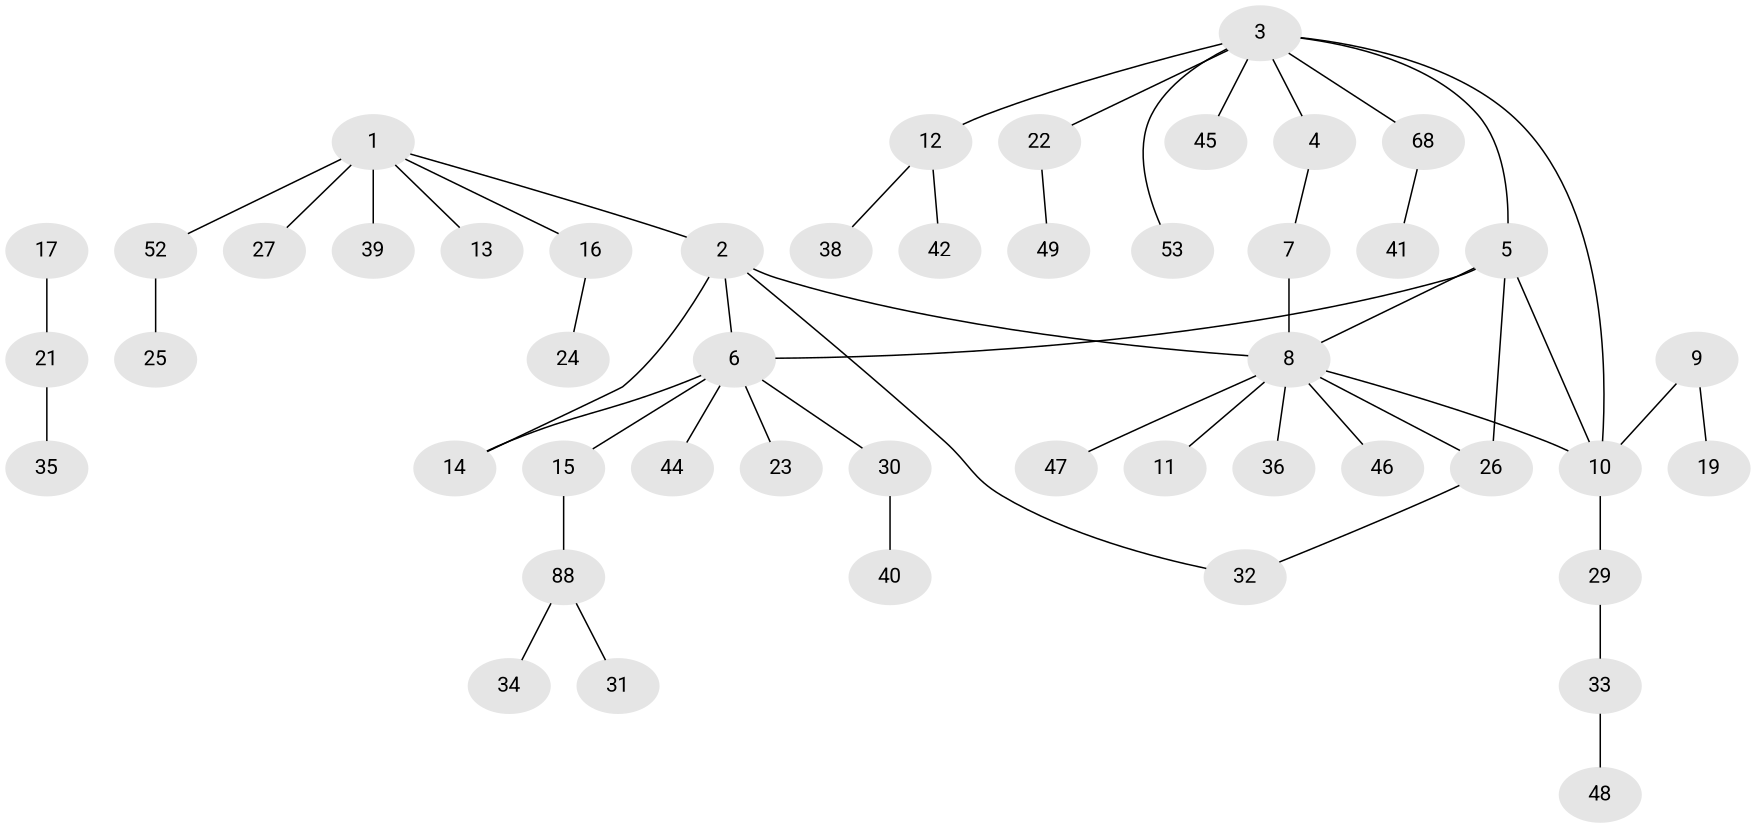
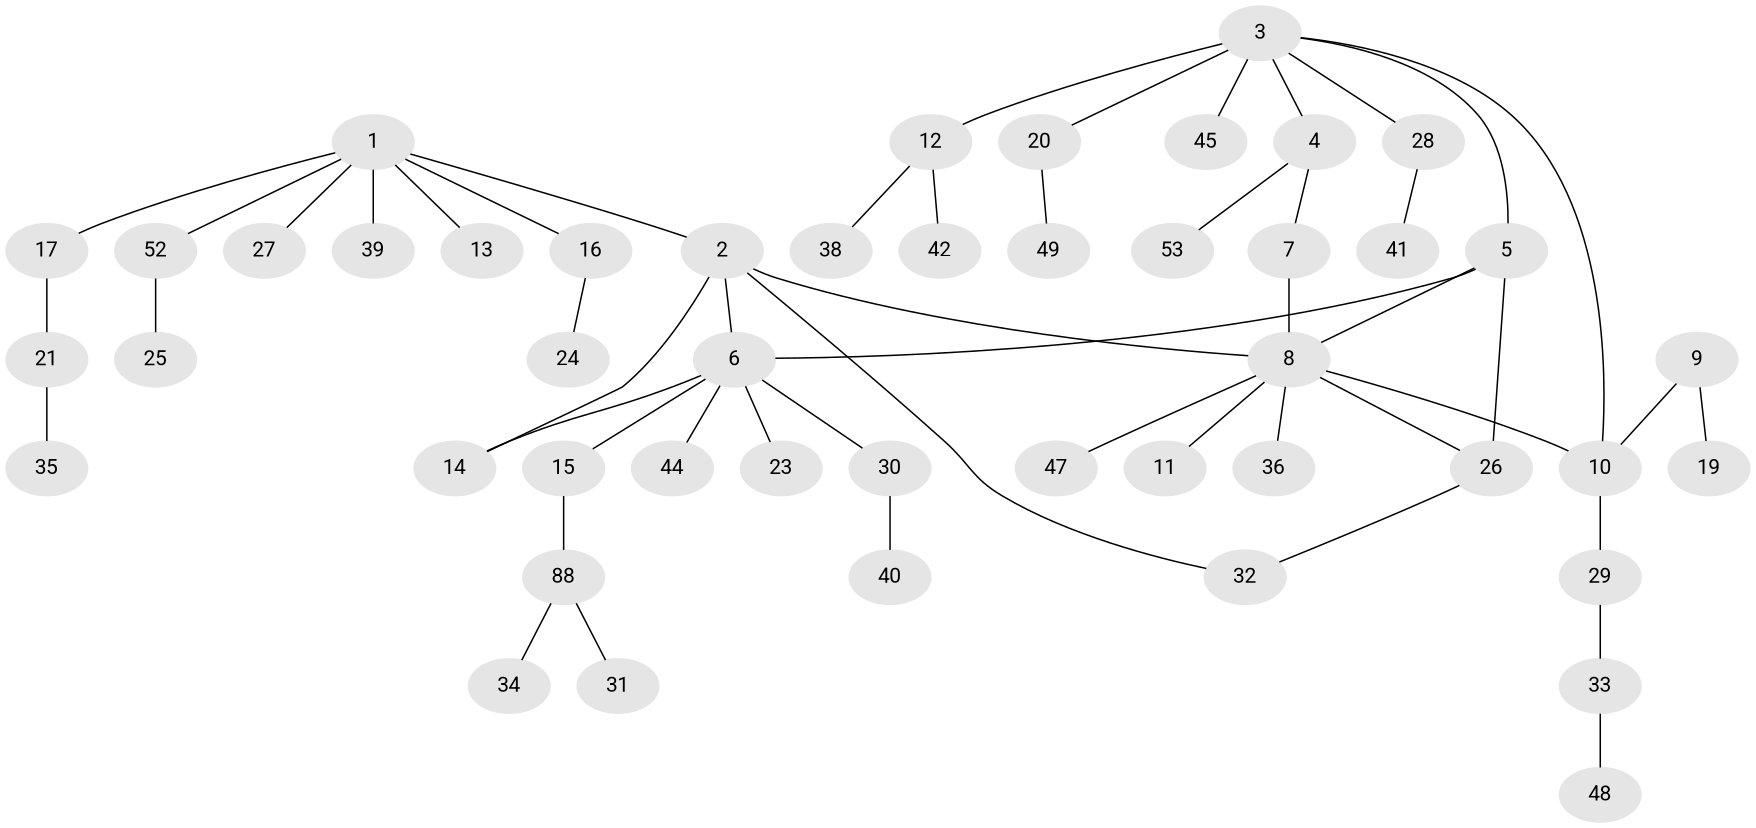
(1149, 120) -> (1243, 197)
(1040, 142) -> (1040, 142)
(1423, 142) -> (1423, 142)
none -> (206, 189)
(1553, 360) -> none
(1383, 468) -> none
